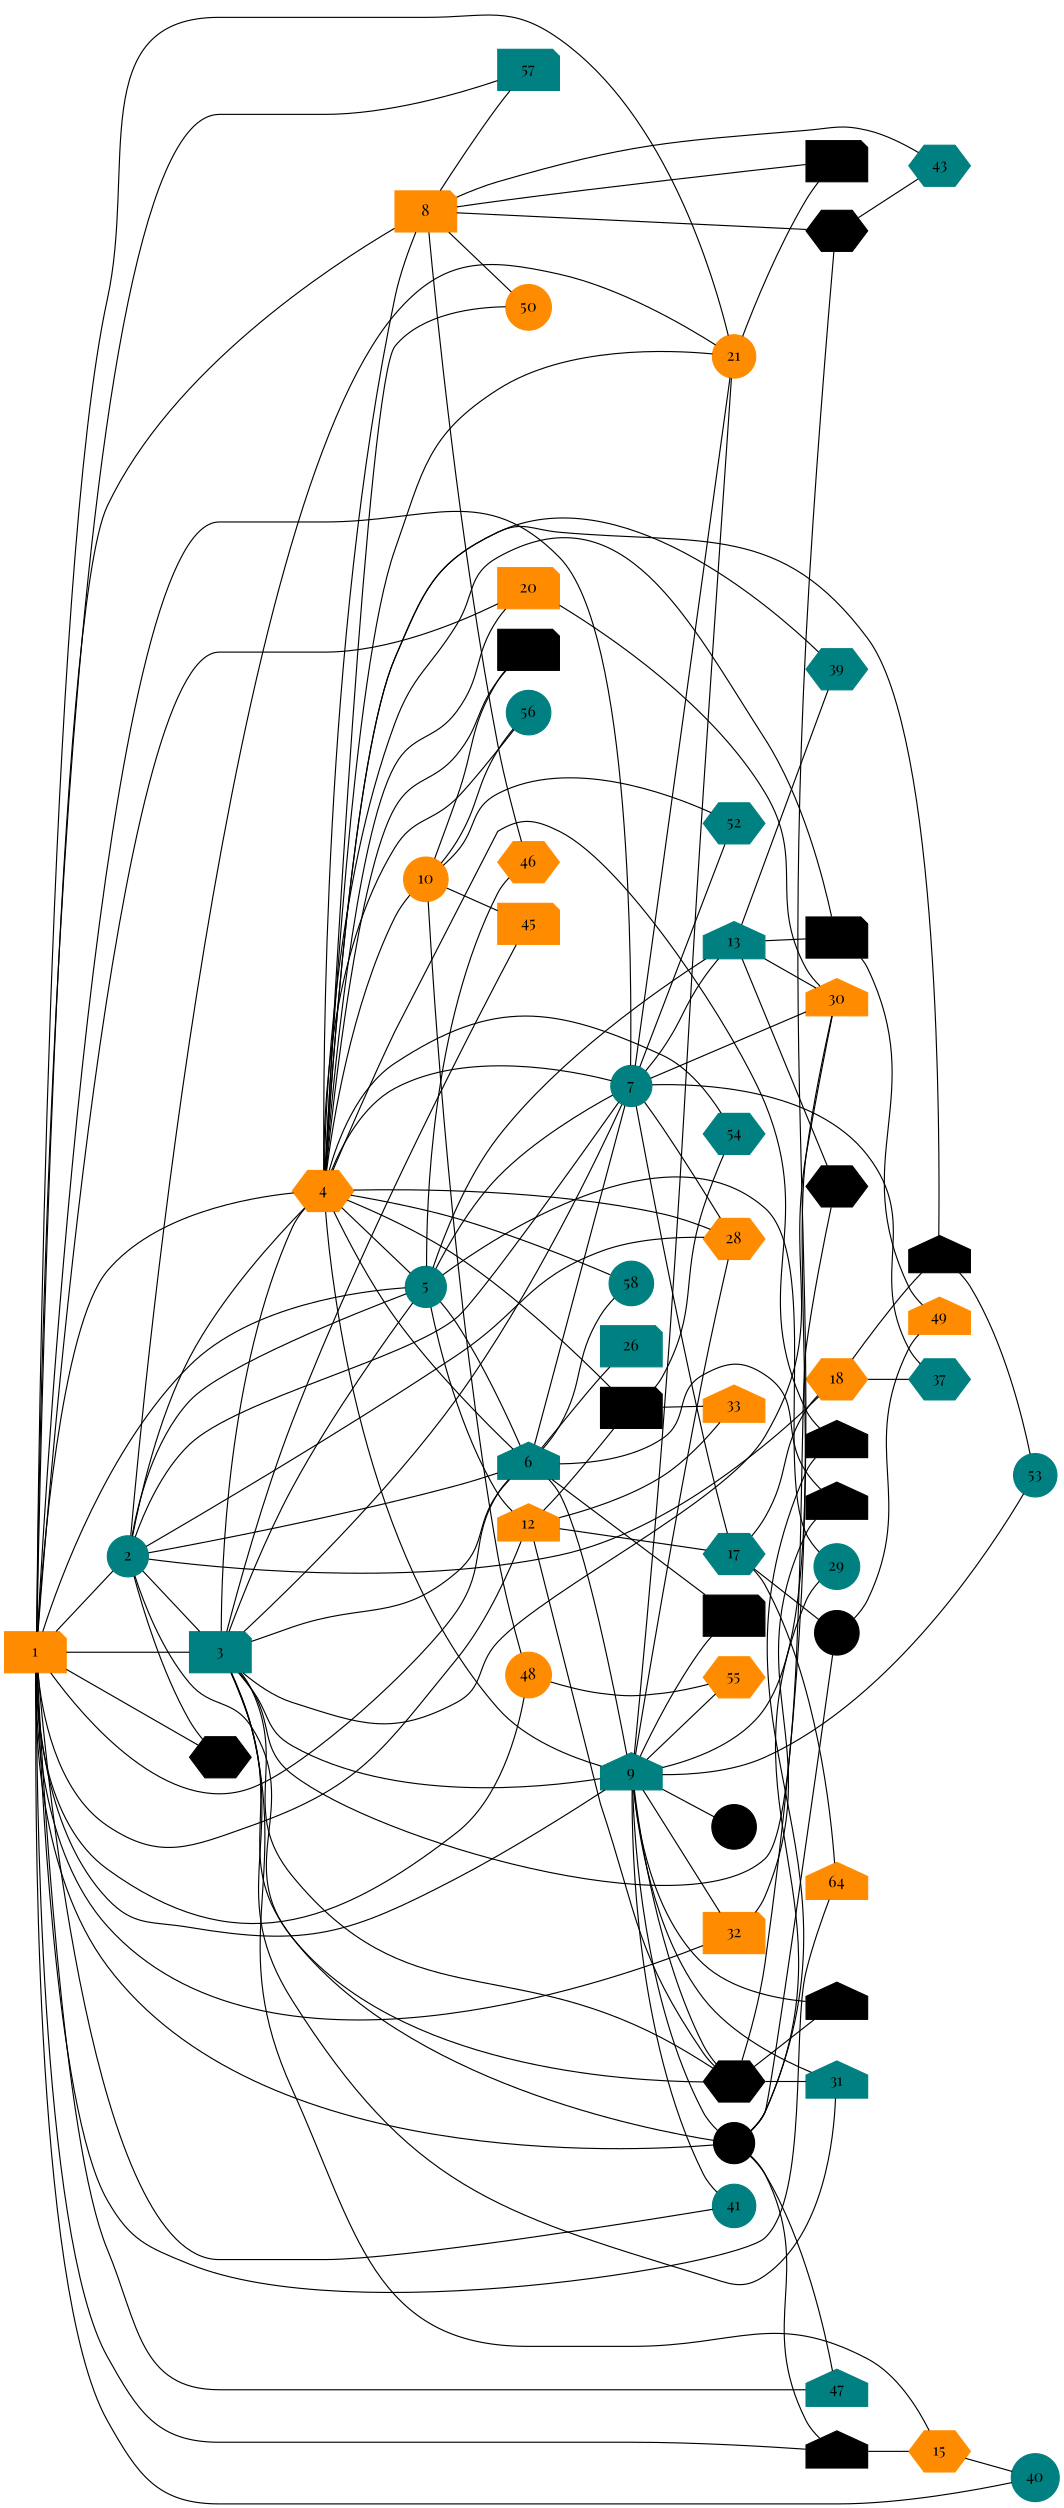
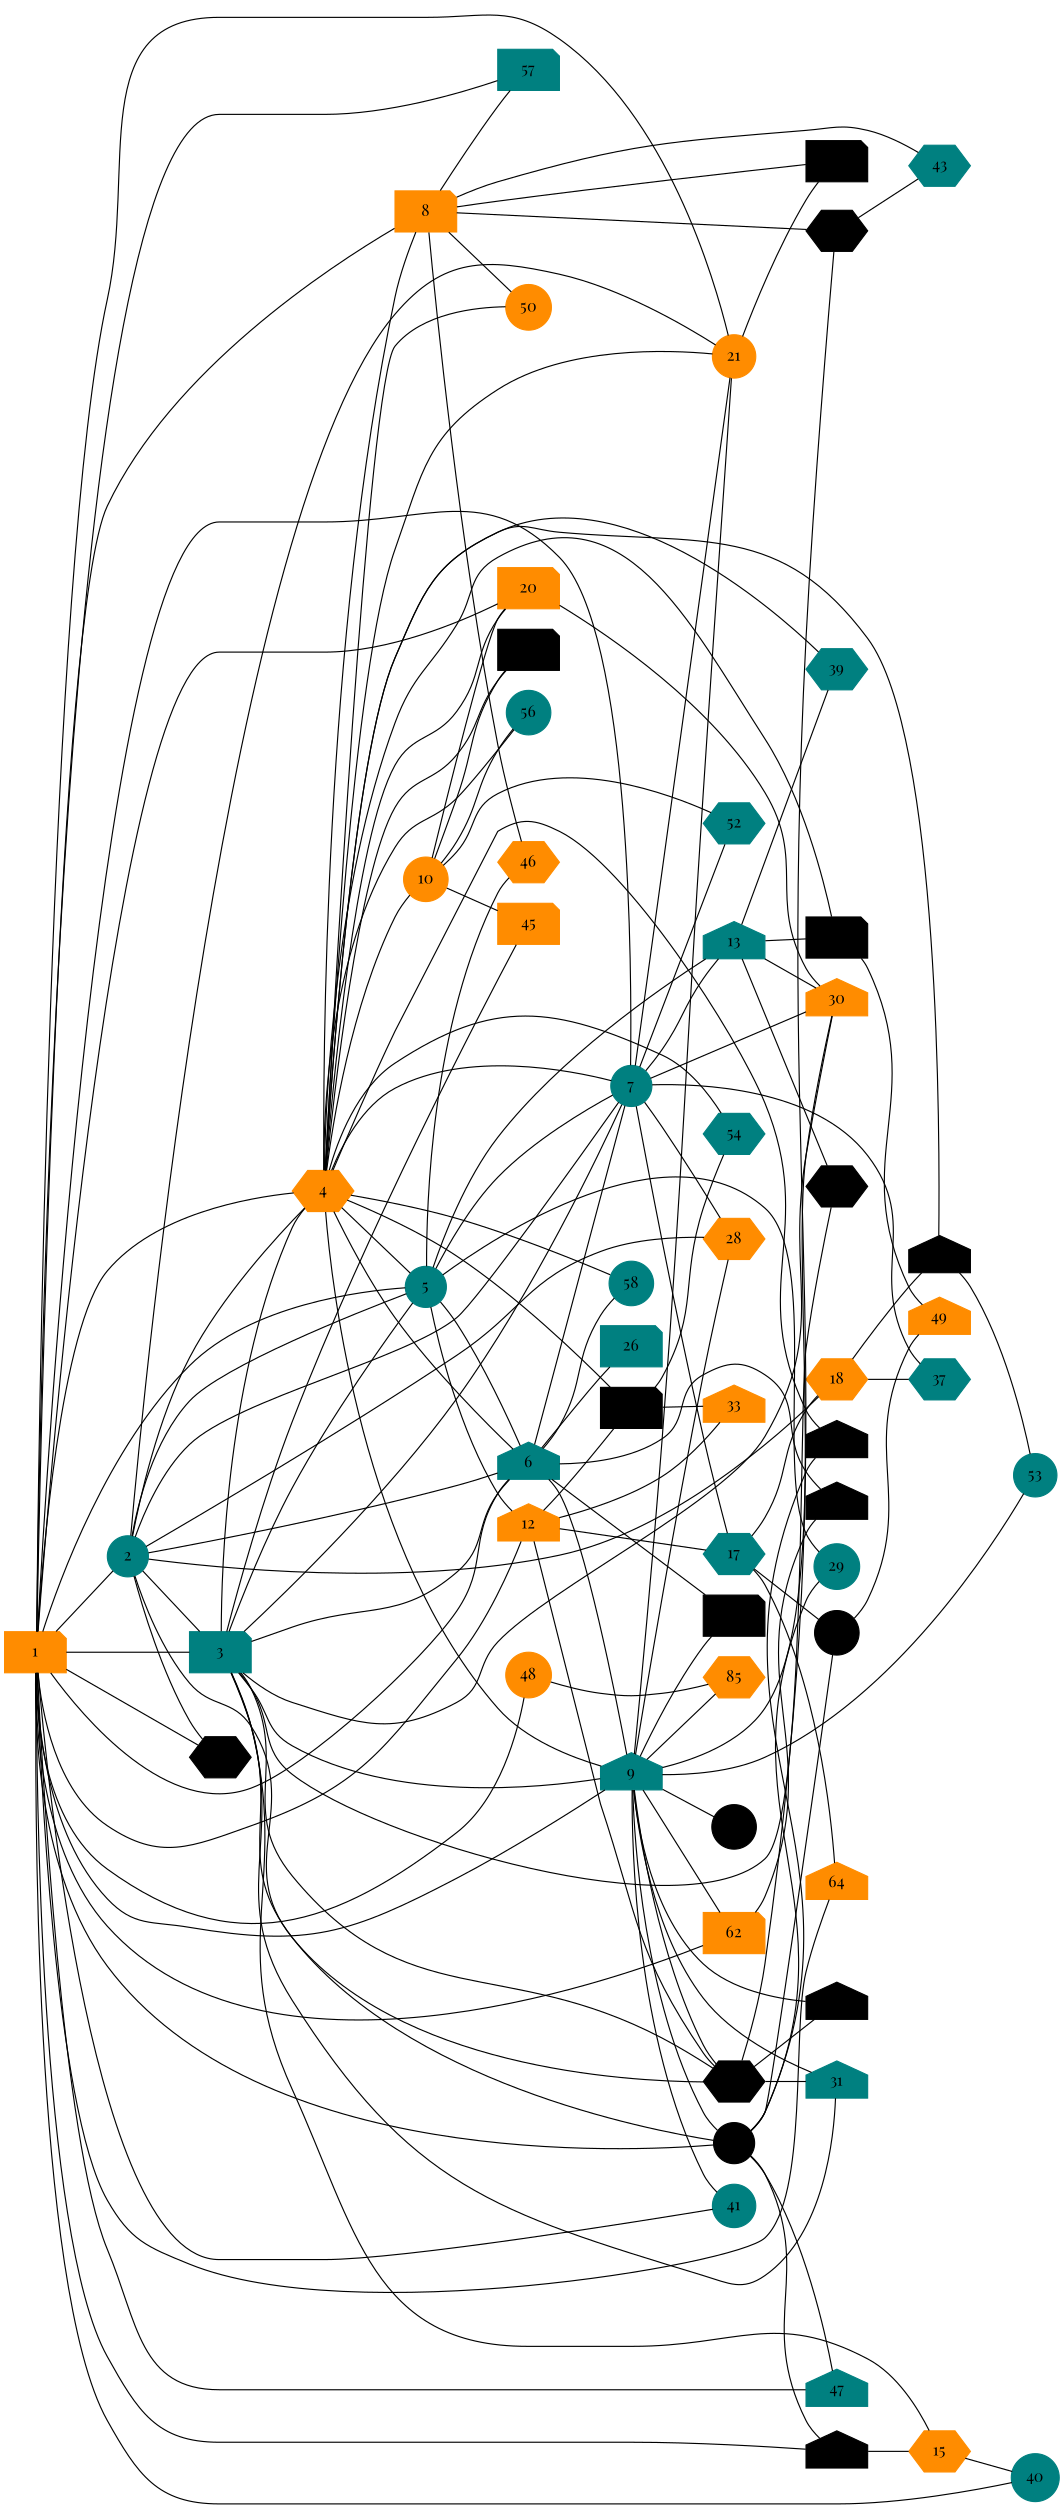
(534, 1196) -> none
(460, 1279) -> (464, 732)
(734, 1677) -> (734, 1677)
(734, 1933) -> (734, 1933)
